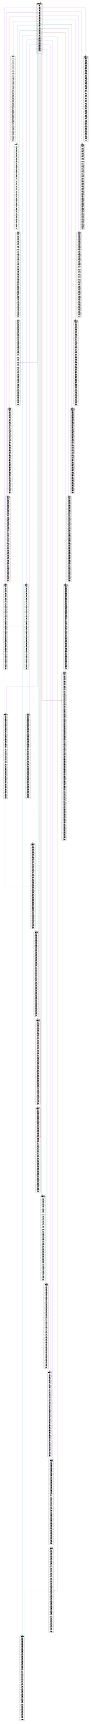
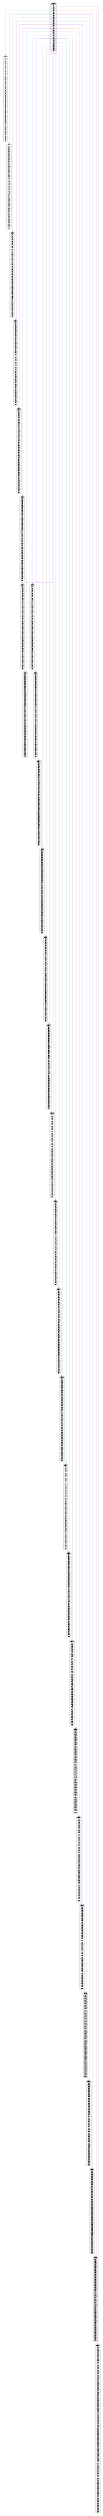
none -> (72, 1683)
